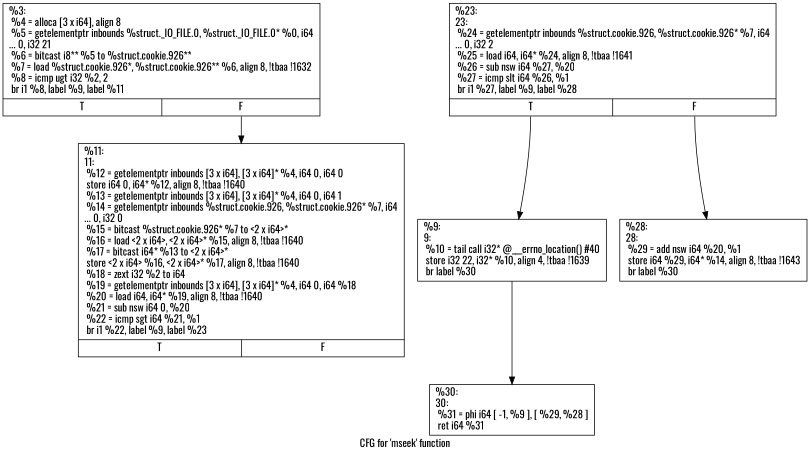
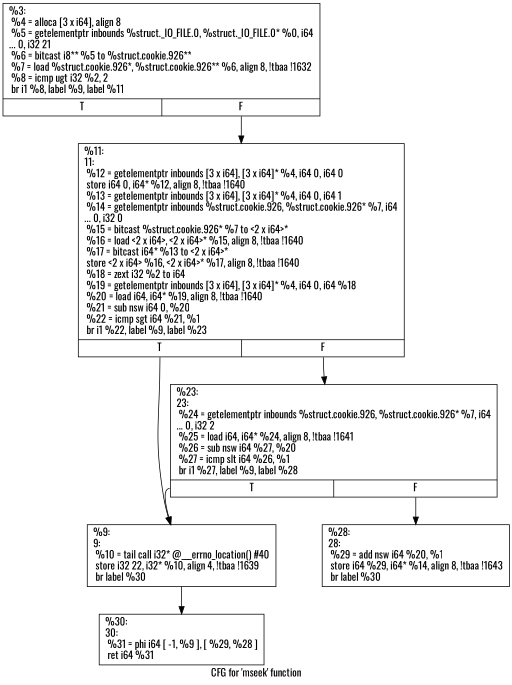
none -> (324, 367)
none -> (158, 438)
